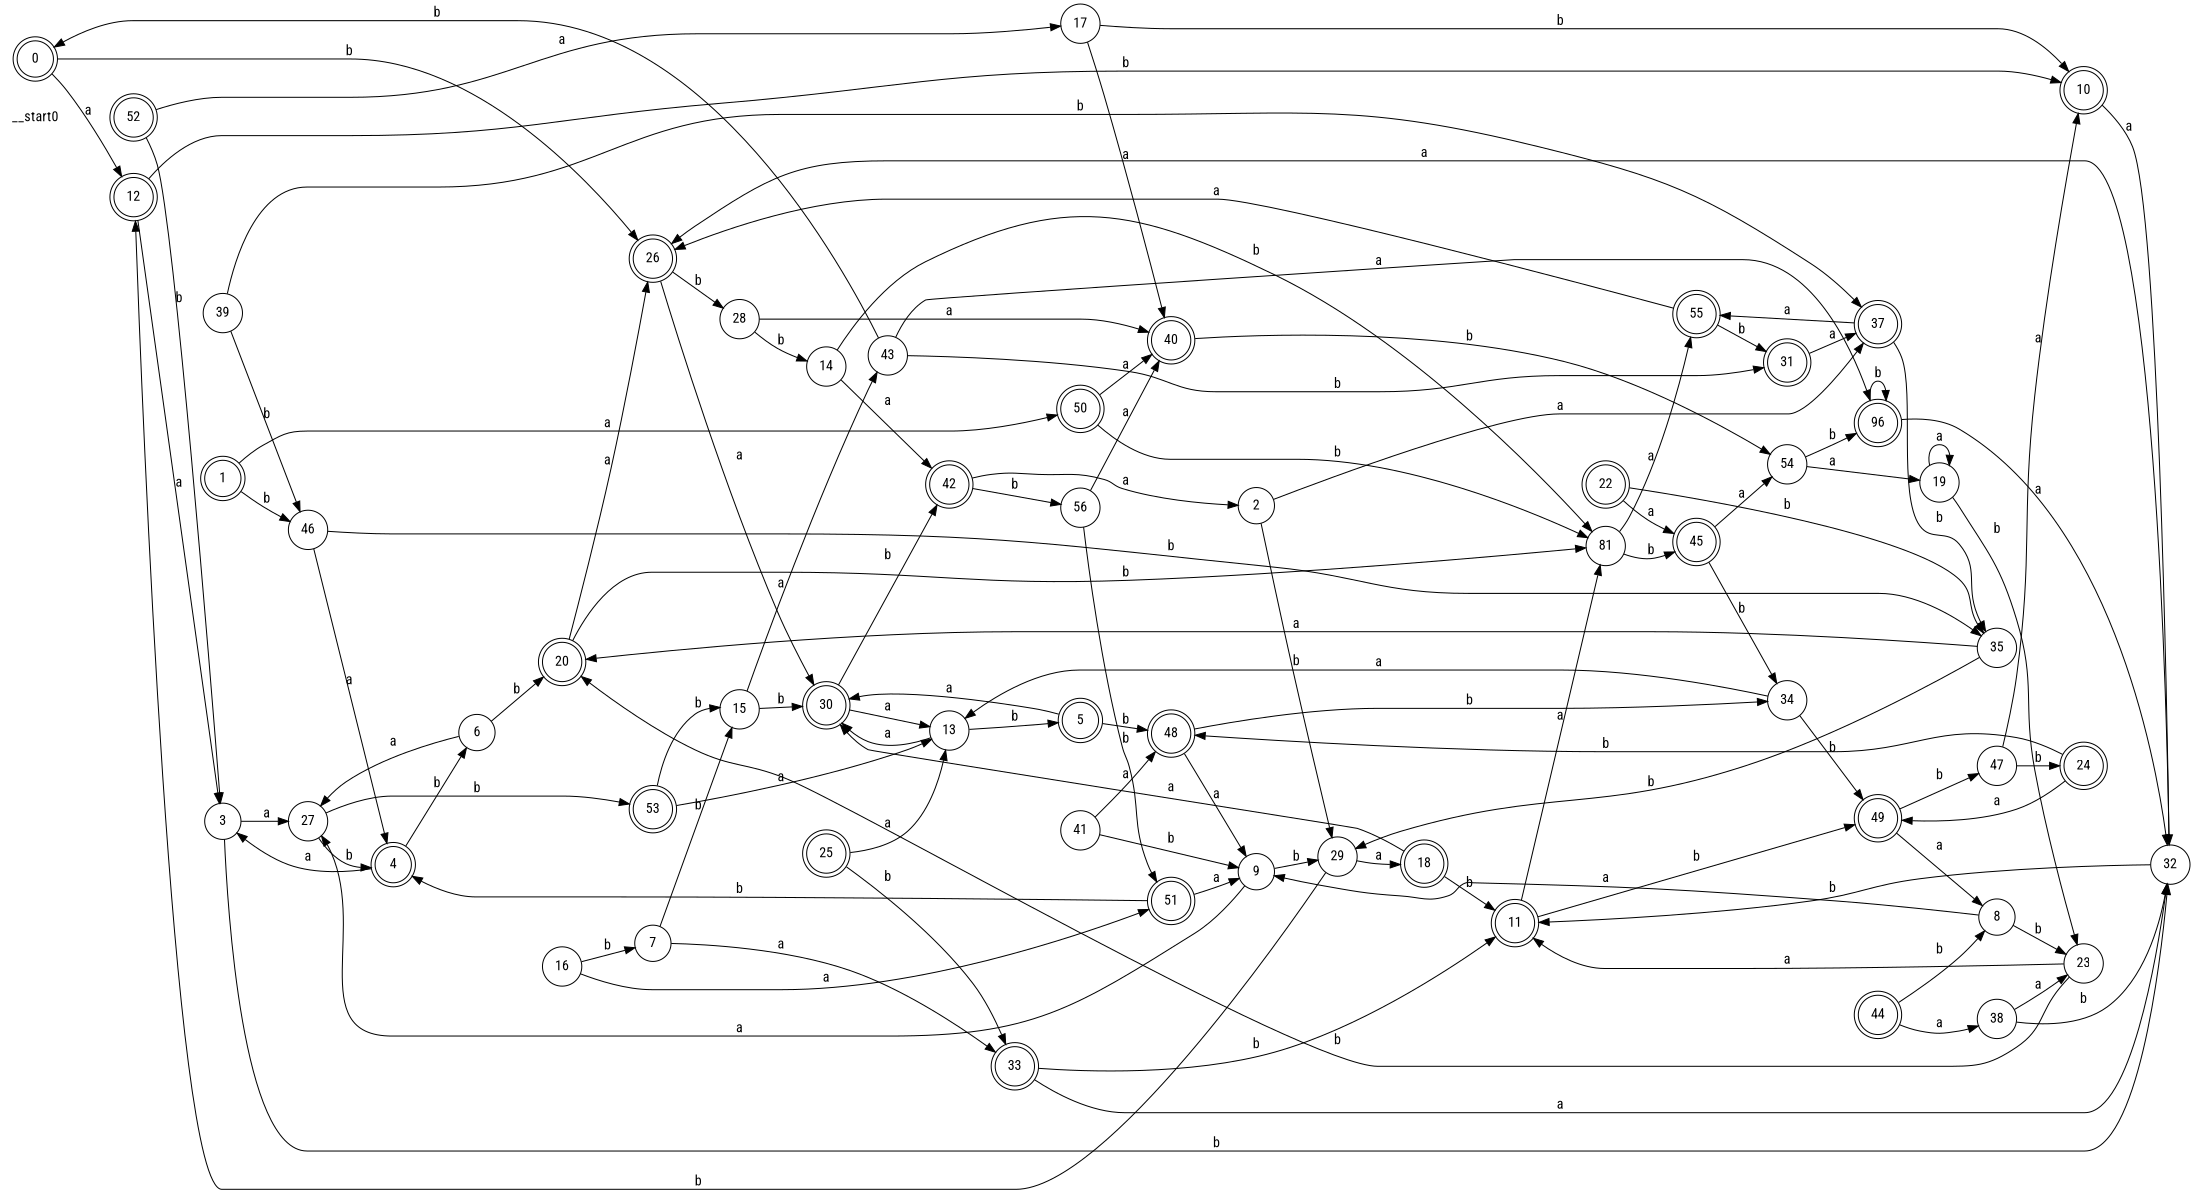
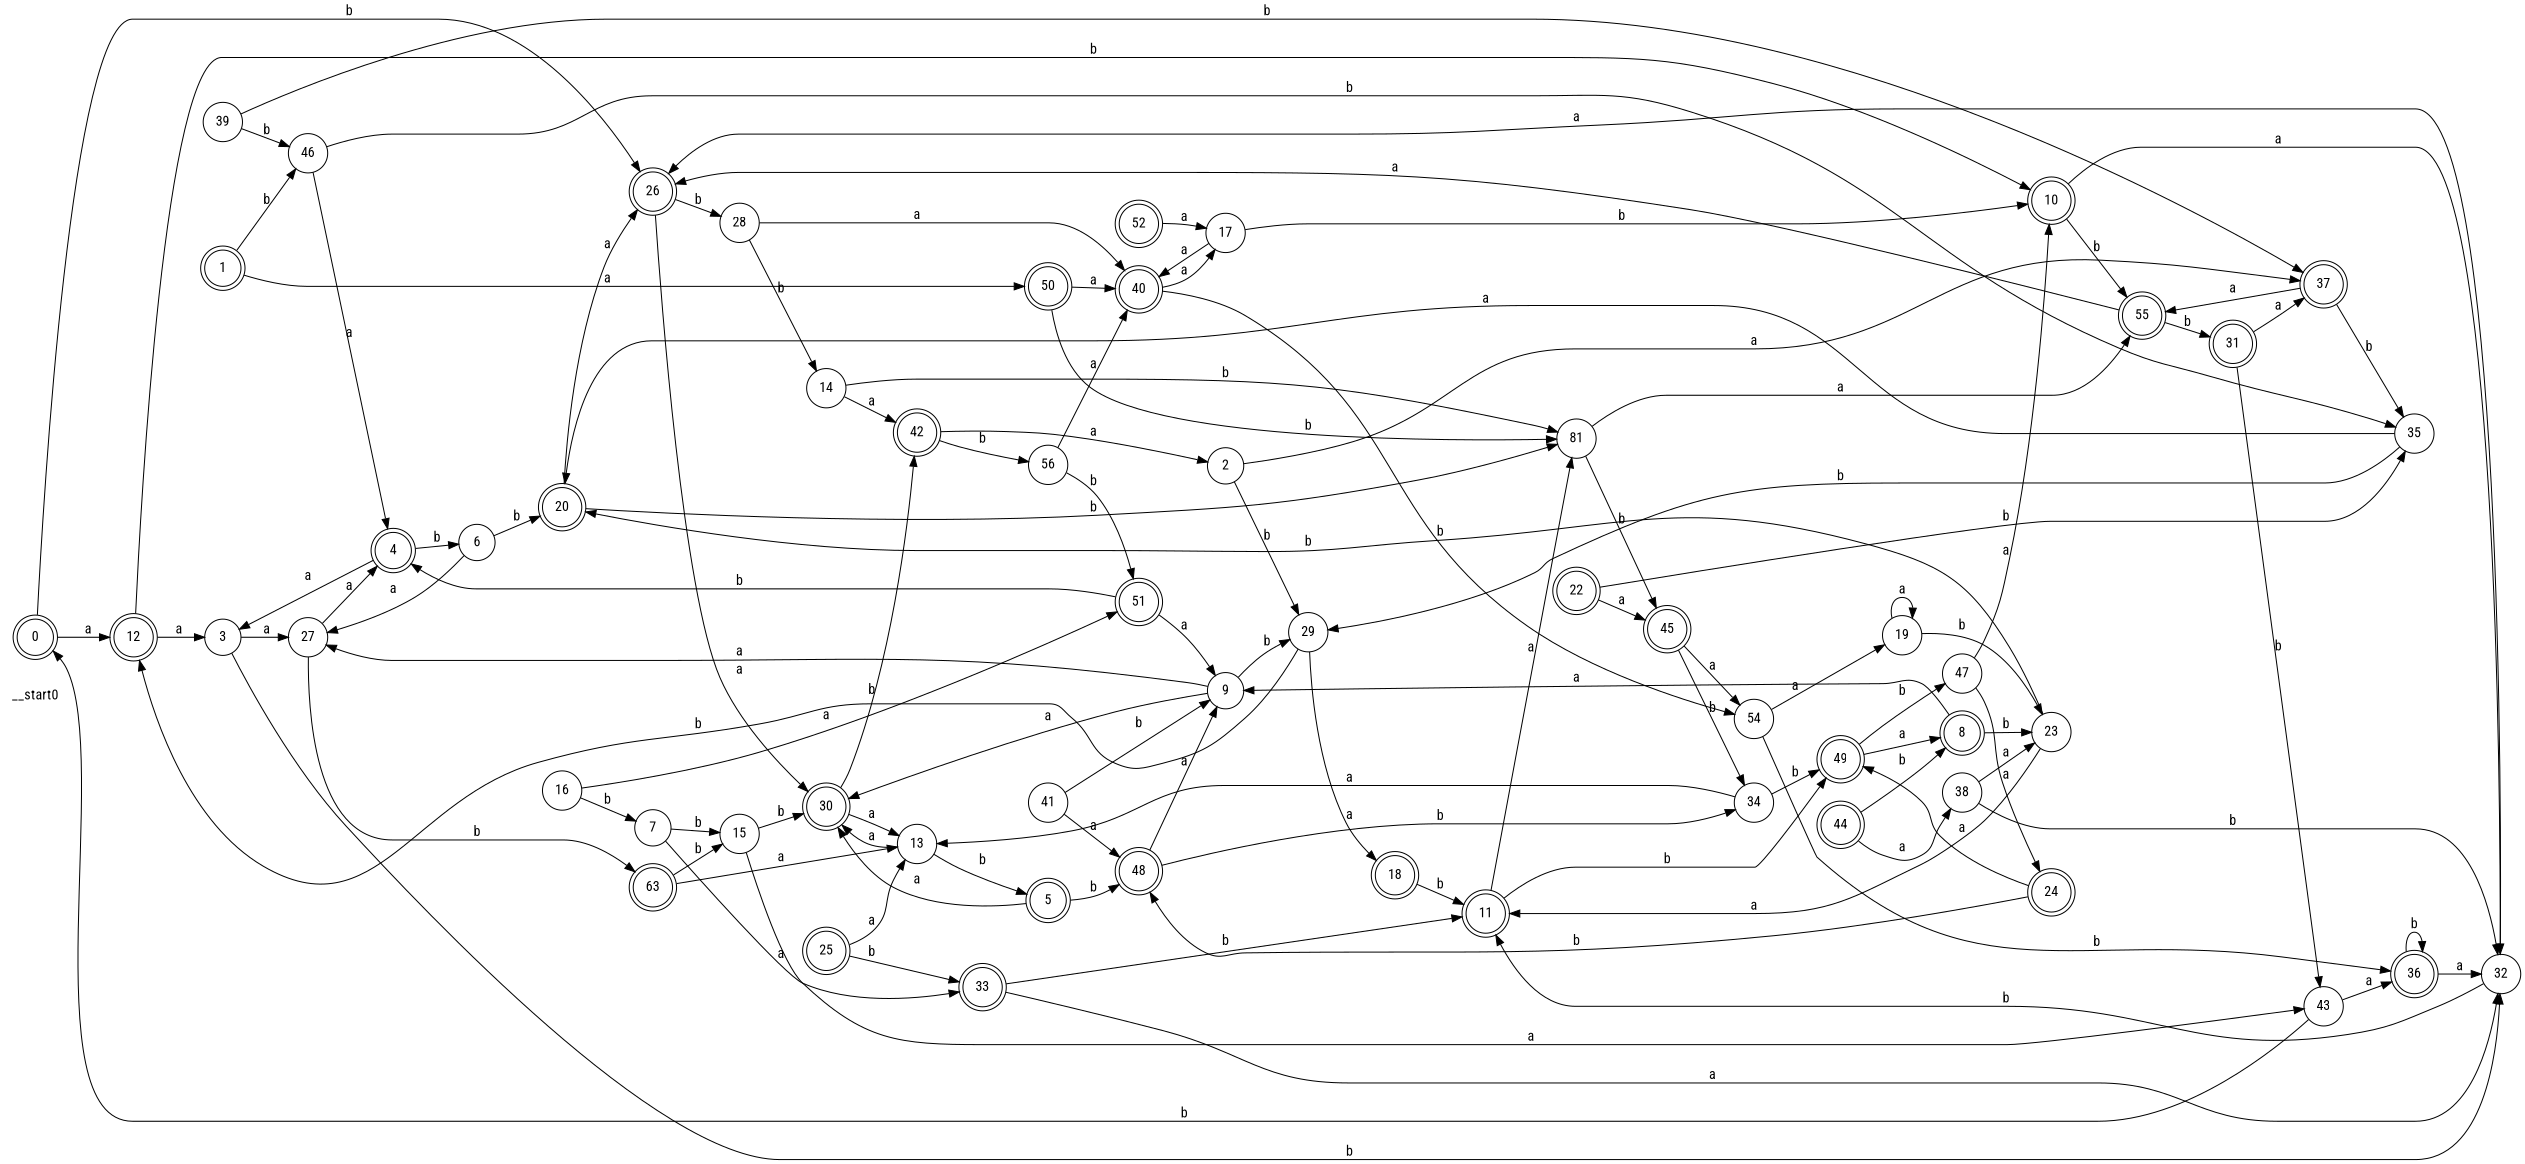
none -> (2094, 254)
none -> (1189, 278)
(1329, 392) -> (2278, 672)
(1878, 423) -> (2414, 974)
(192, 464) -> none
(2038, 758) -> (2006, 775)
(1111, 789) -> (1031, 736)
(653, 809) -> (653, 887)
(349, 856) -> (349, 586)
(1997, 917) -> (1962, 733)
